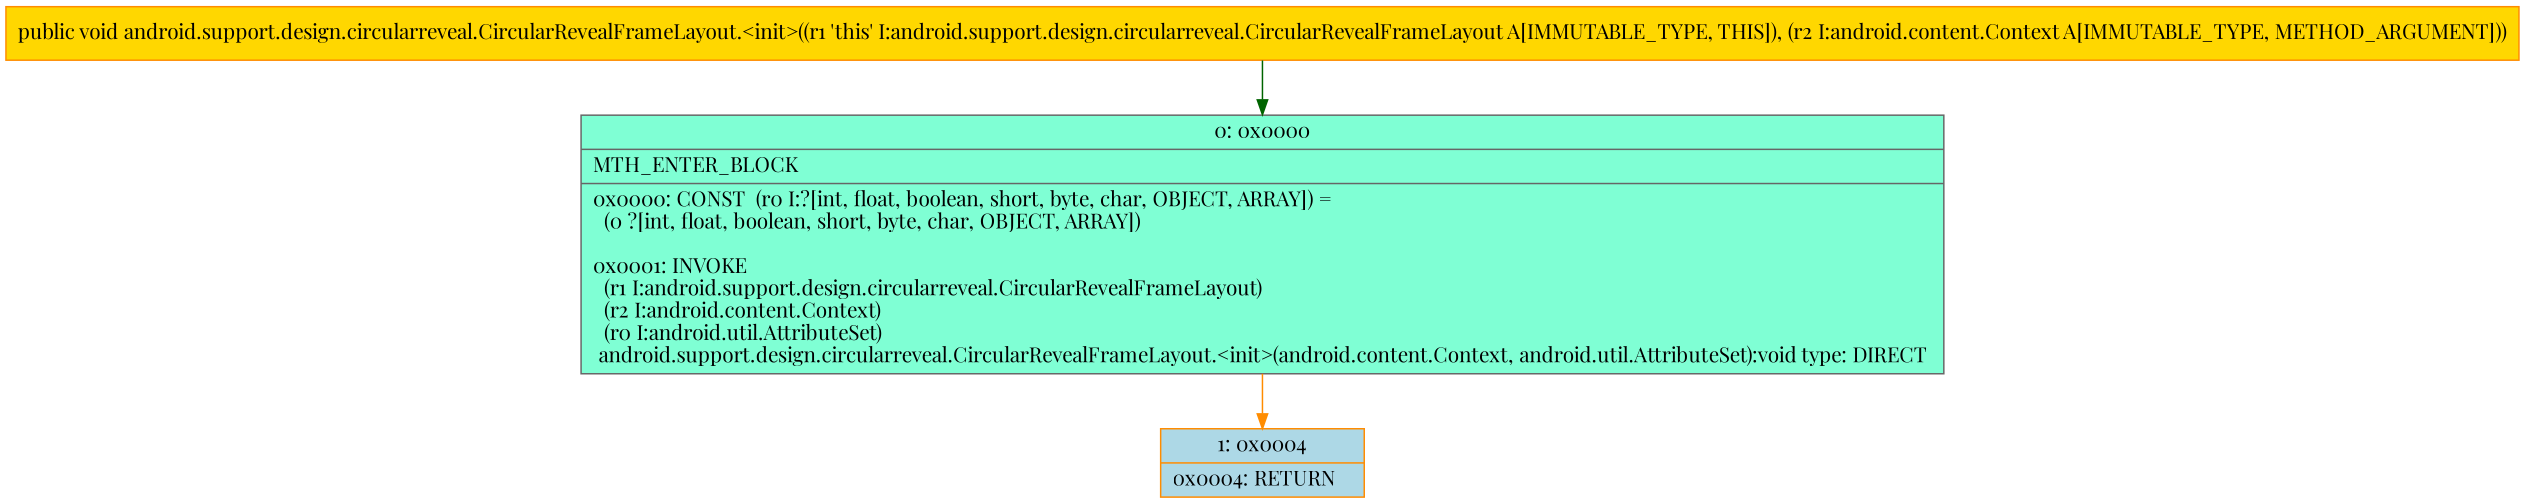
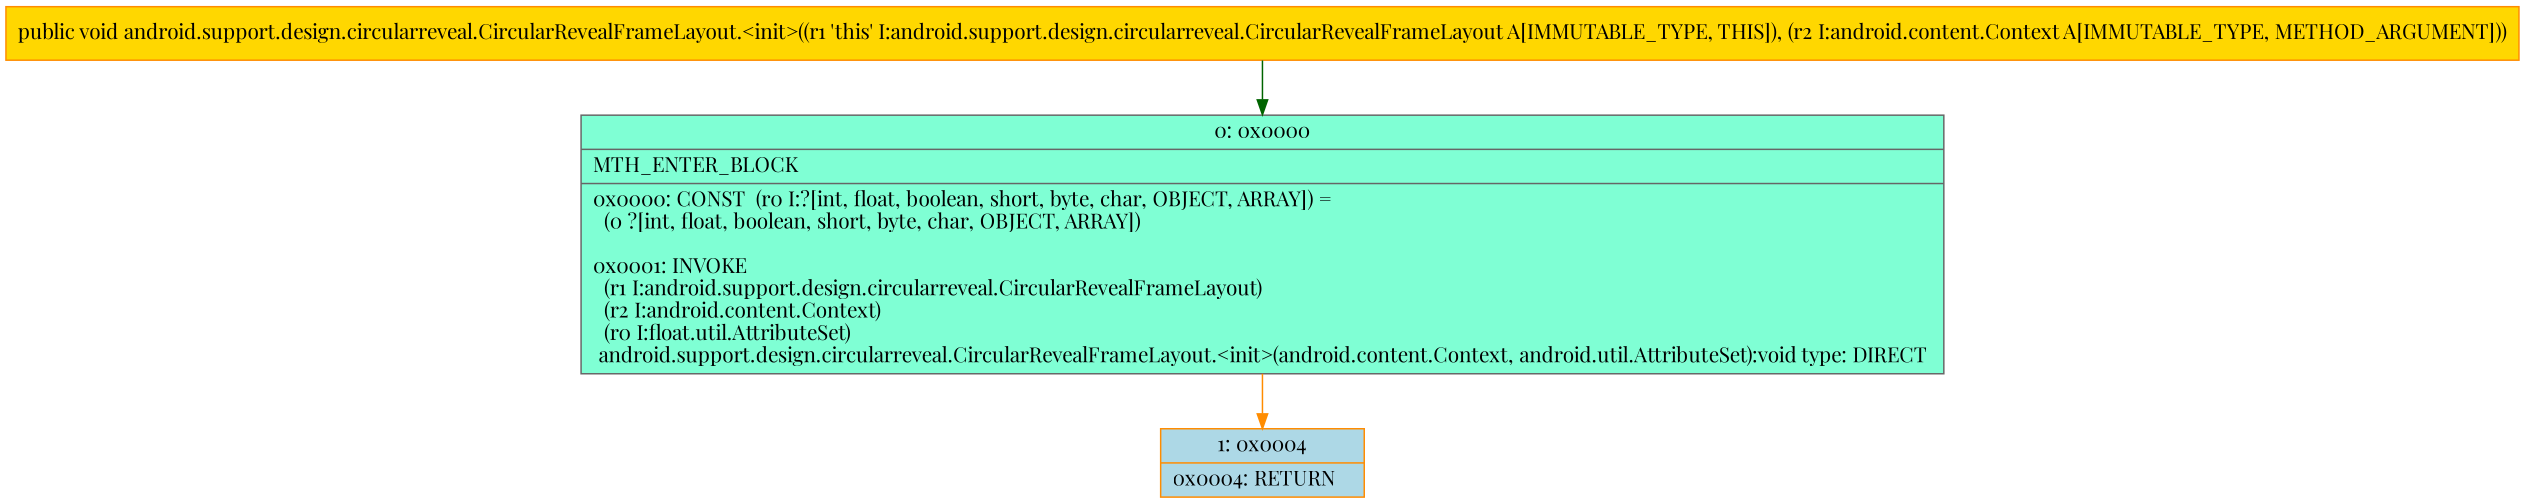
(738, 334) -> (722, 334)
